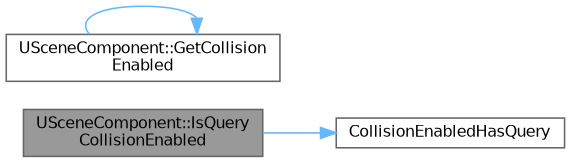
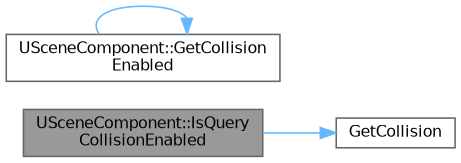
(450, 133) -> (396, 133)
